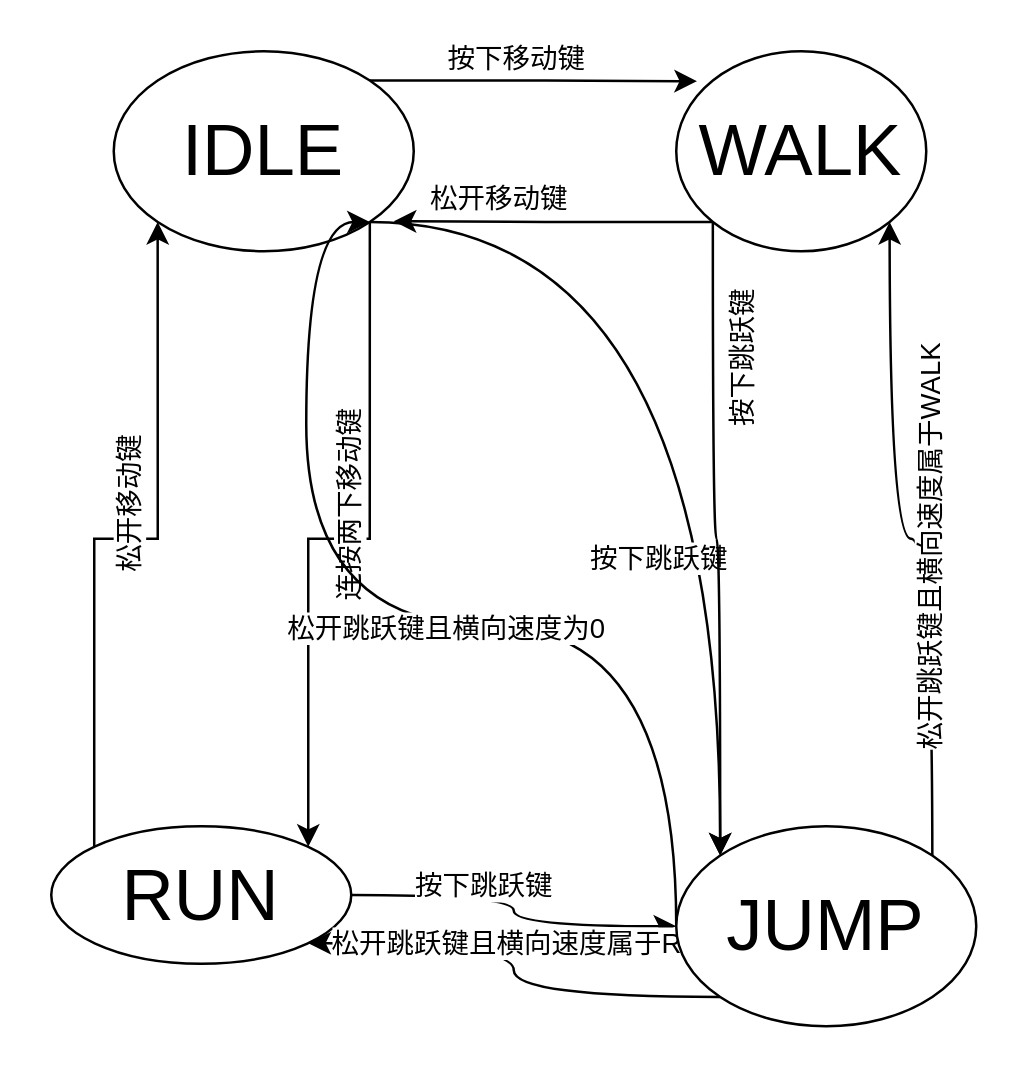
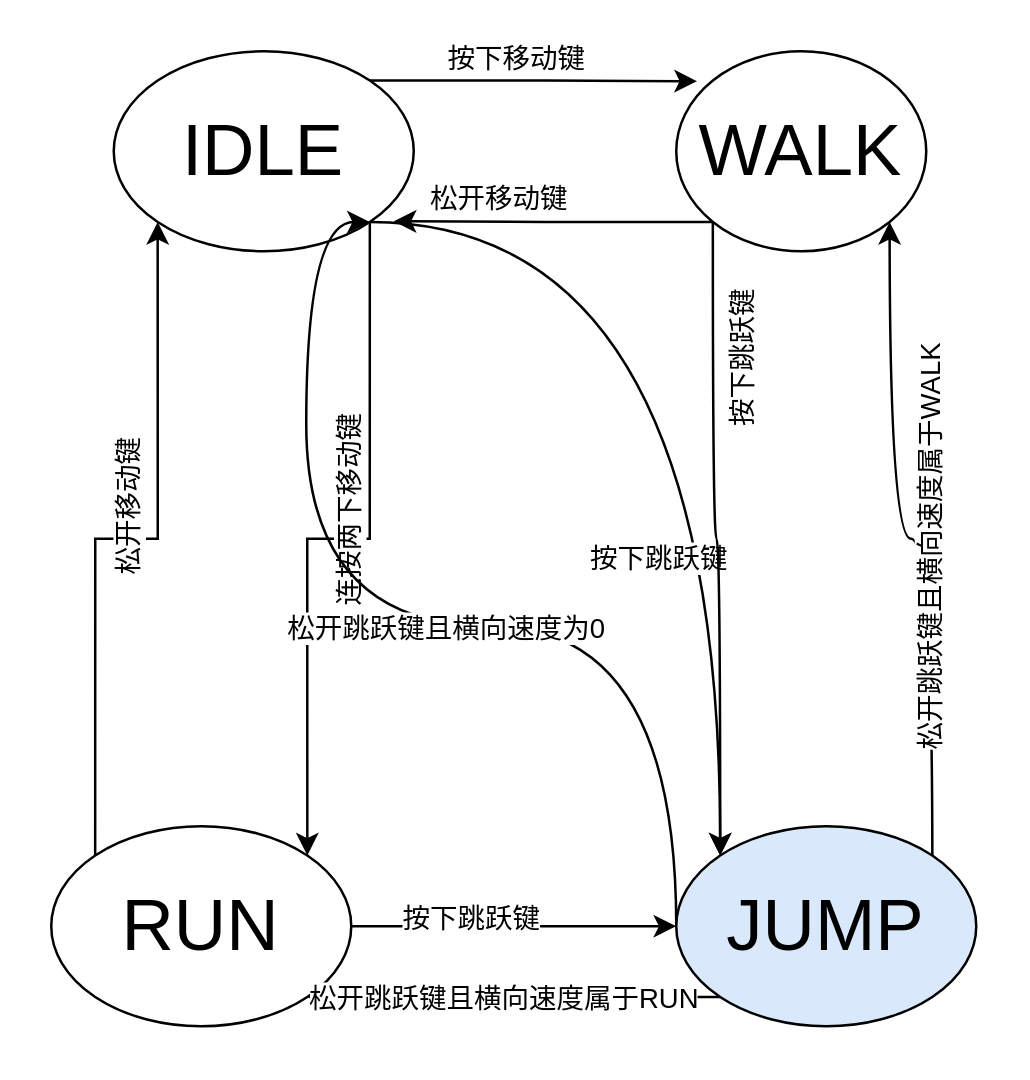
(201, 895) -> (201, 926)
(826, 926) -> (826, 926)
